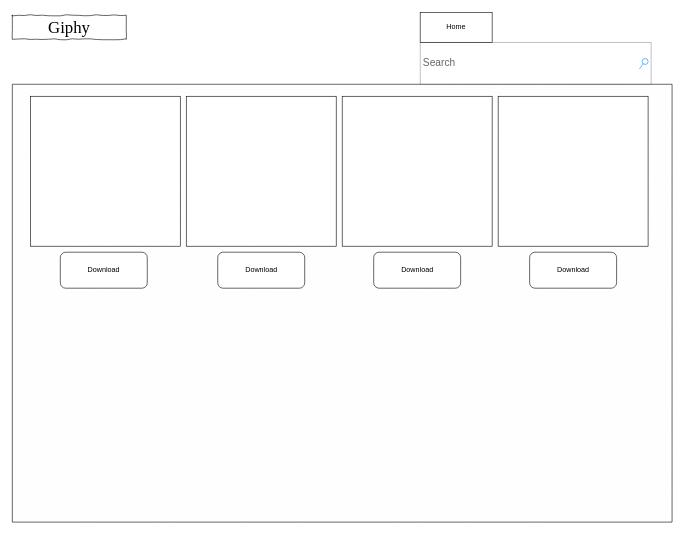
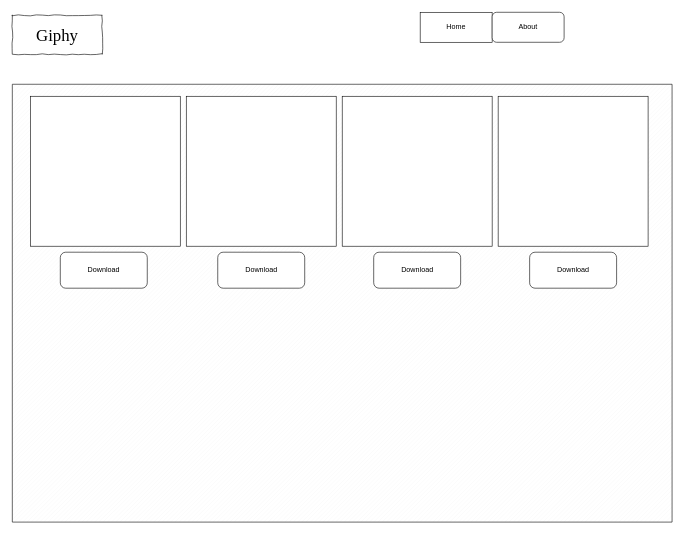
(69, 27) -> (57, 35)
none -> (528, 27)
(536, 63) -> none
